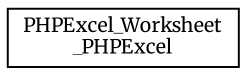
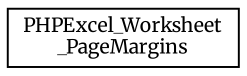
(123, 38) -> (123, 38)
